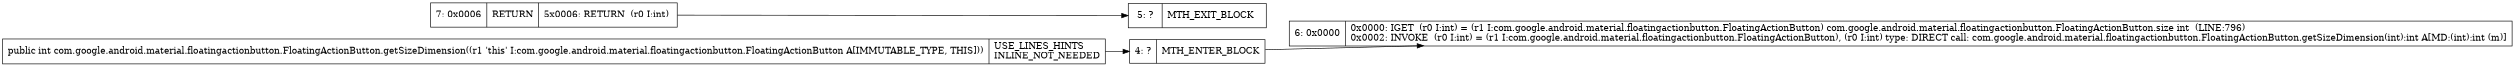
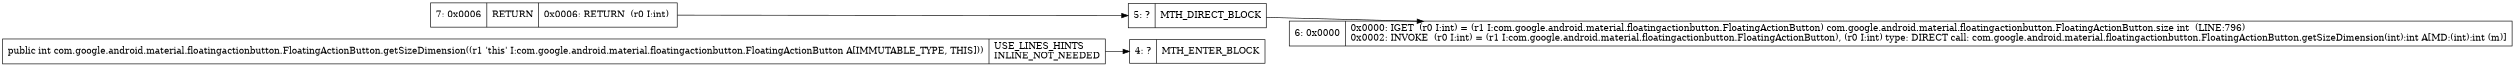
(608, 15) -> (608, 15)
(1211, 15) -> (1211, 15)
(1341, 48) -> (1342, 19)
